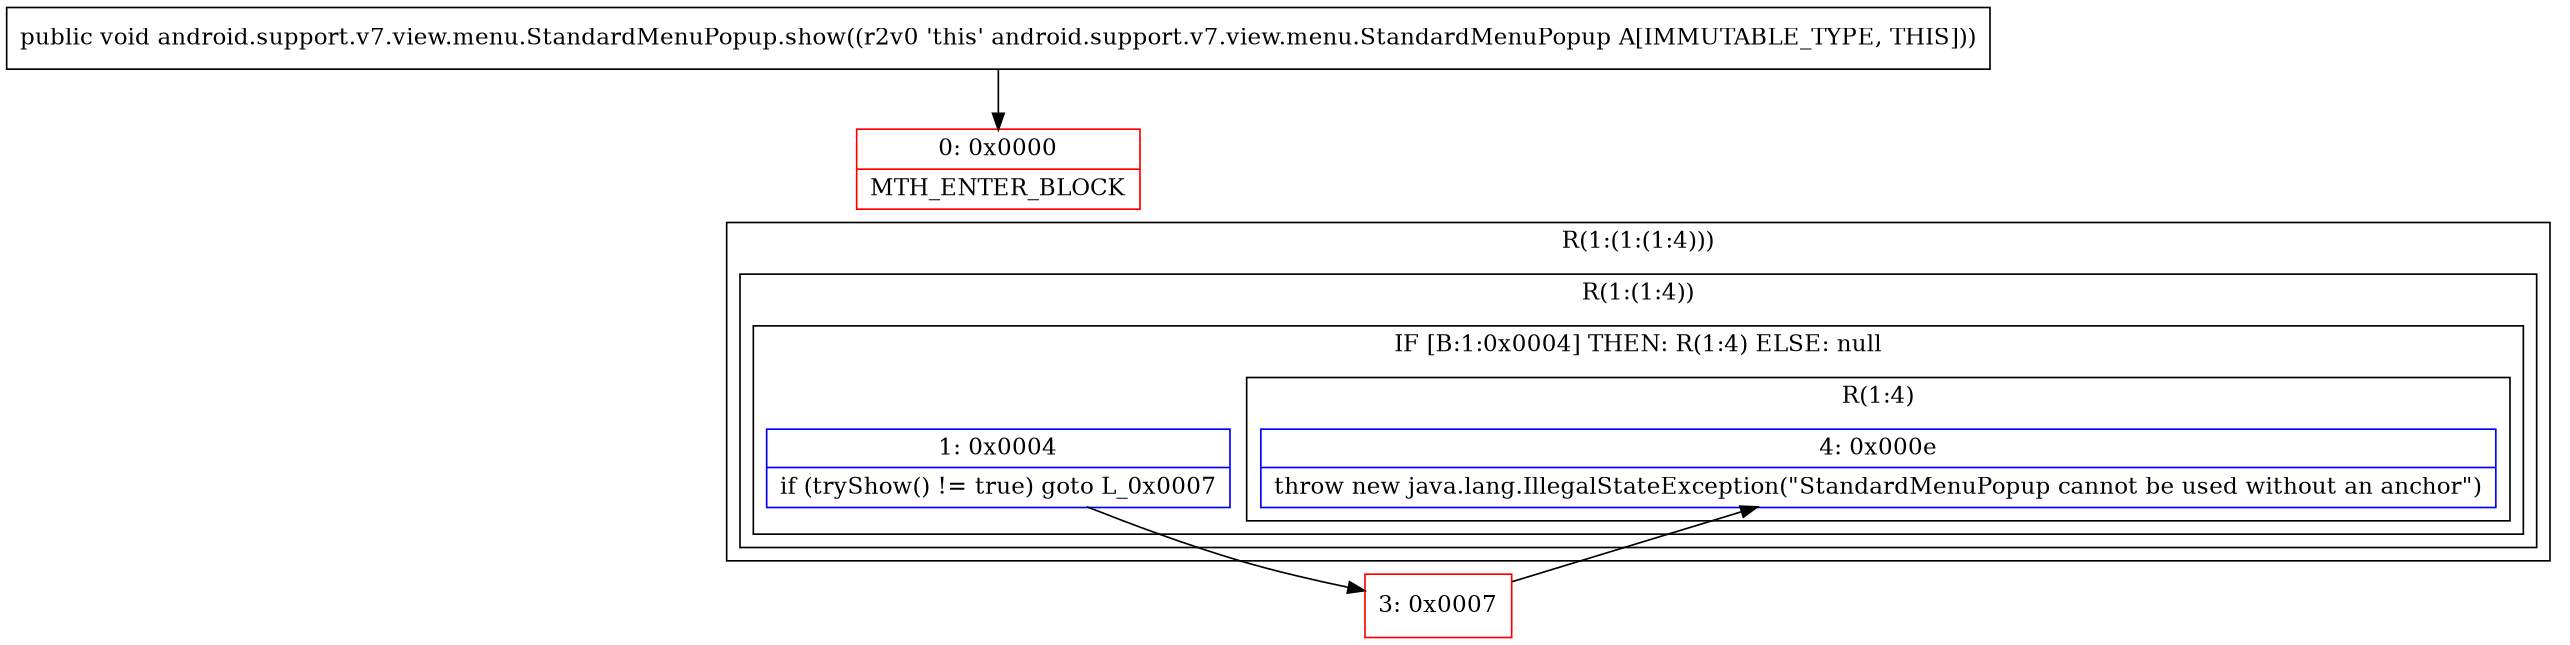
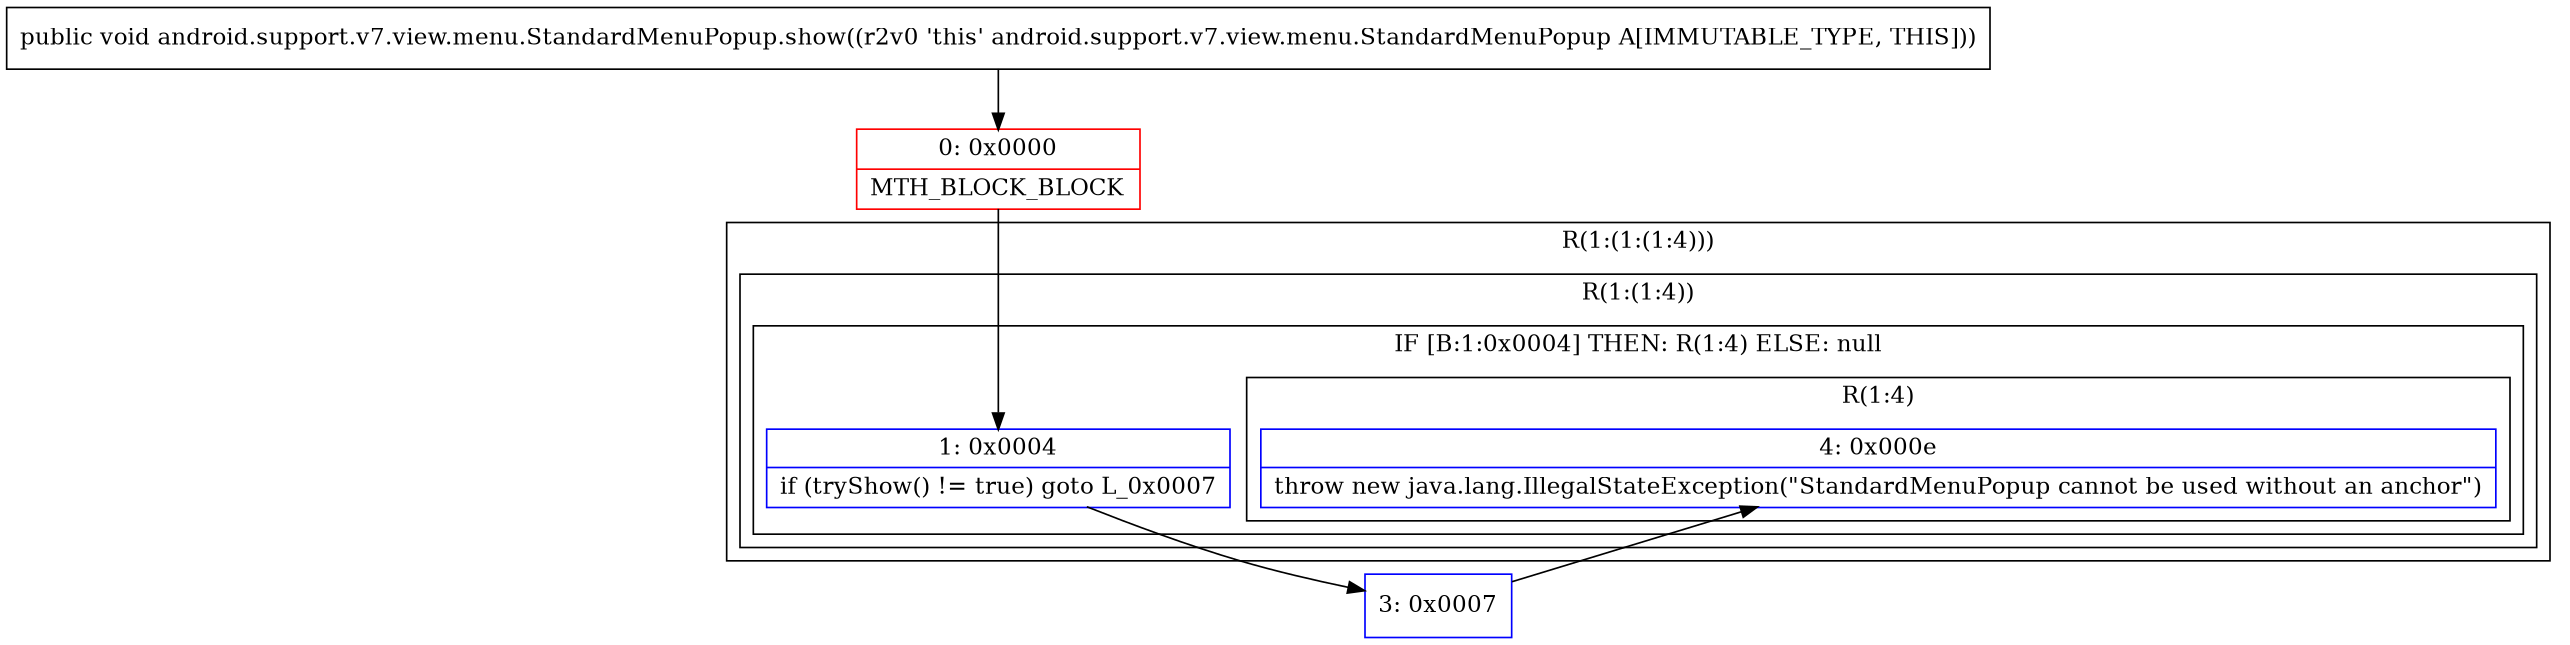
(998, 188) -> (998, 188)
none -> (998, 311)
(1438, 606) -> (1438, 606)
